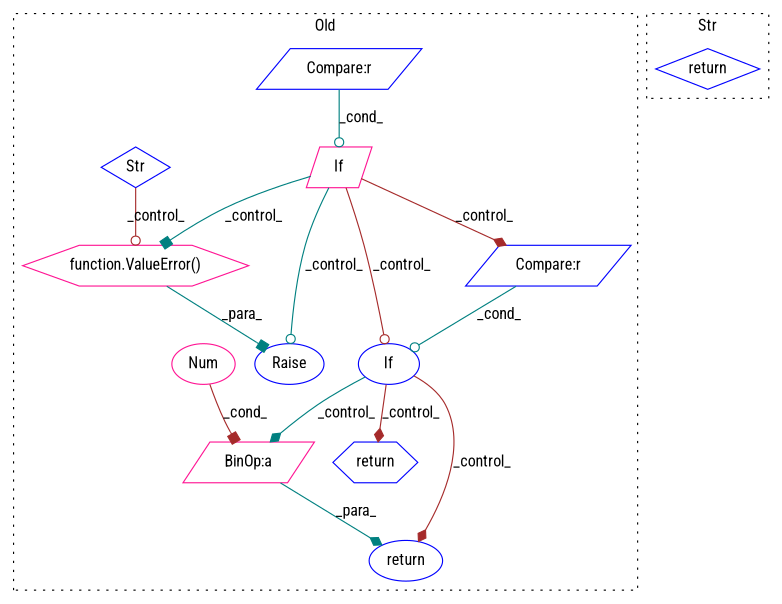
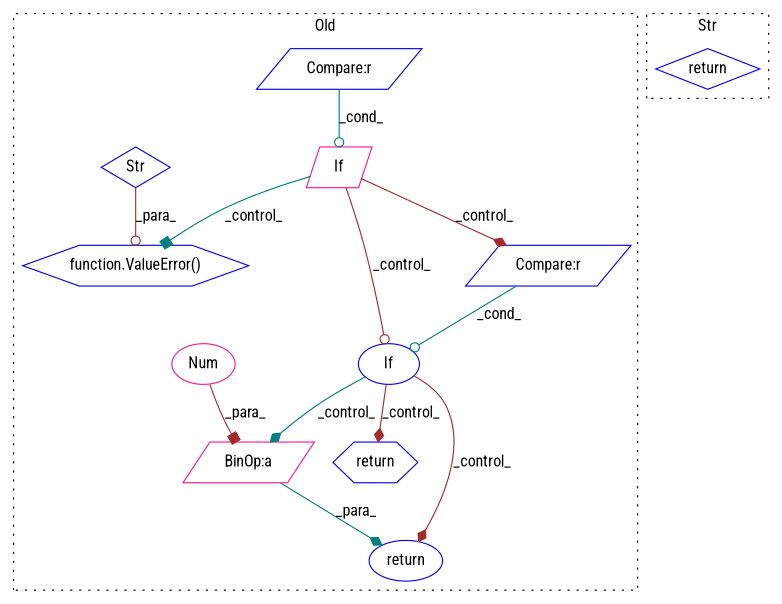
(157, 217) -> (157, 217)
(136, 266) -> (136, 266)
(289, 364) -> none
(246, 413) -> (246, 413)
